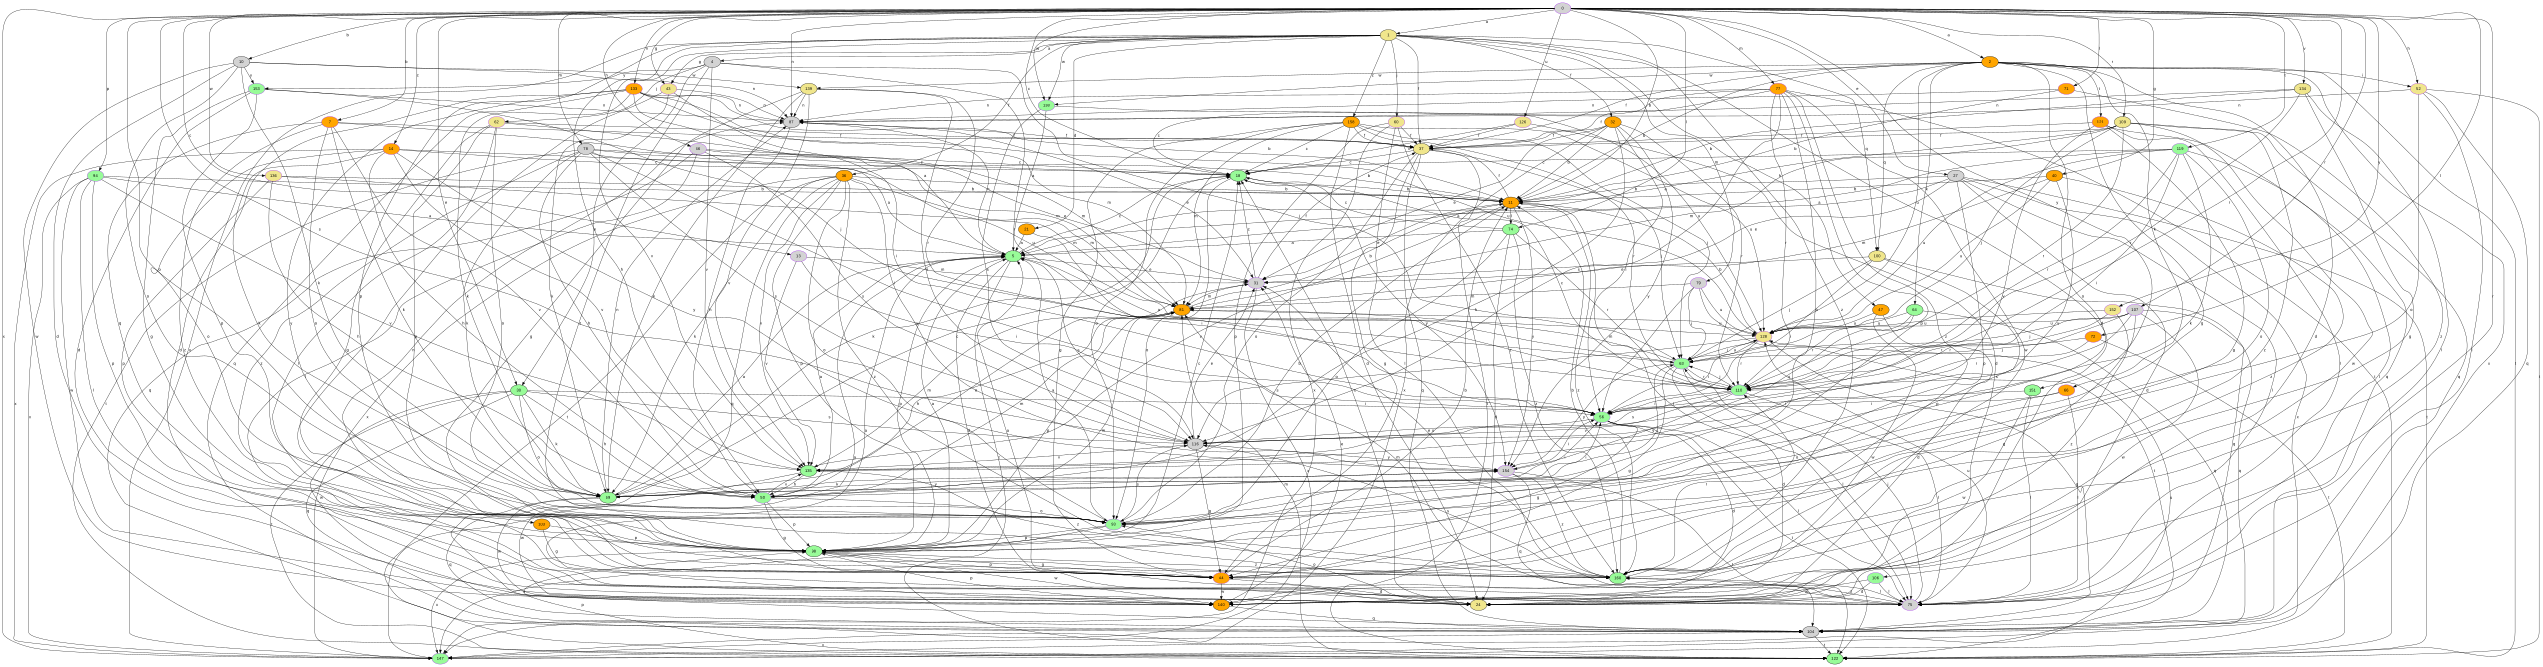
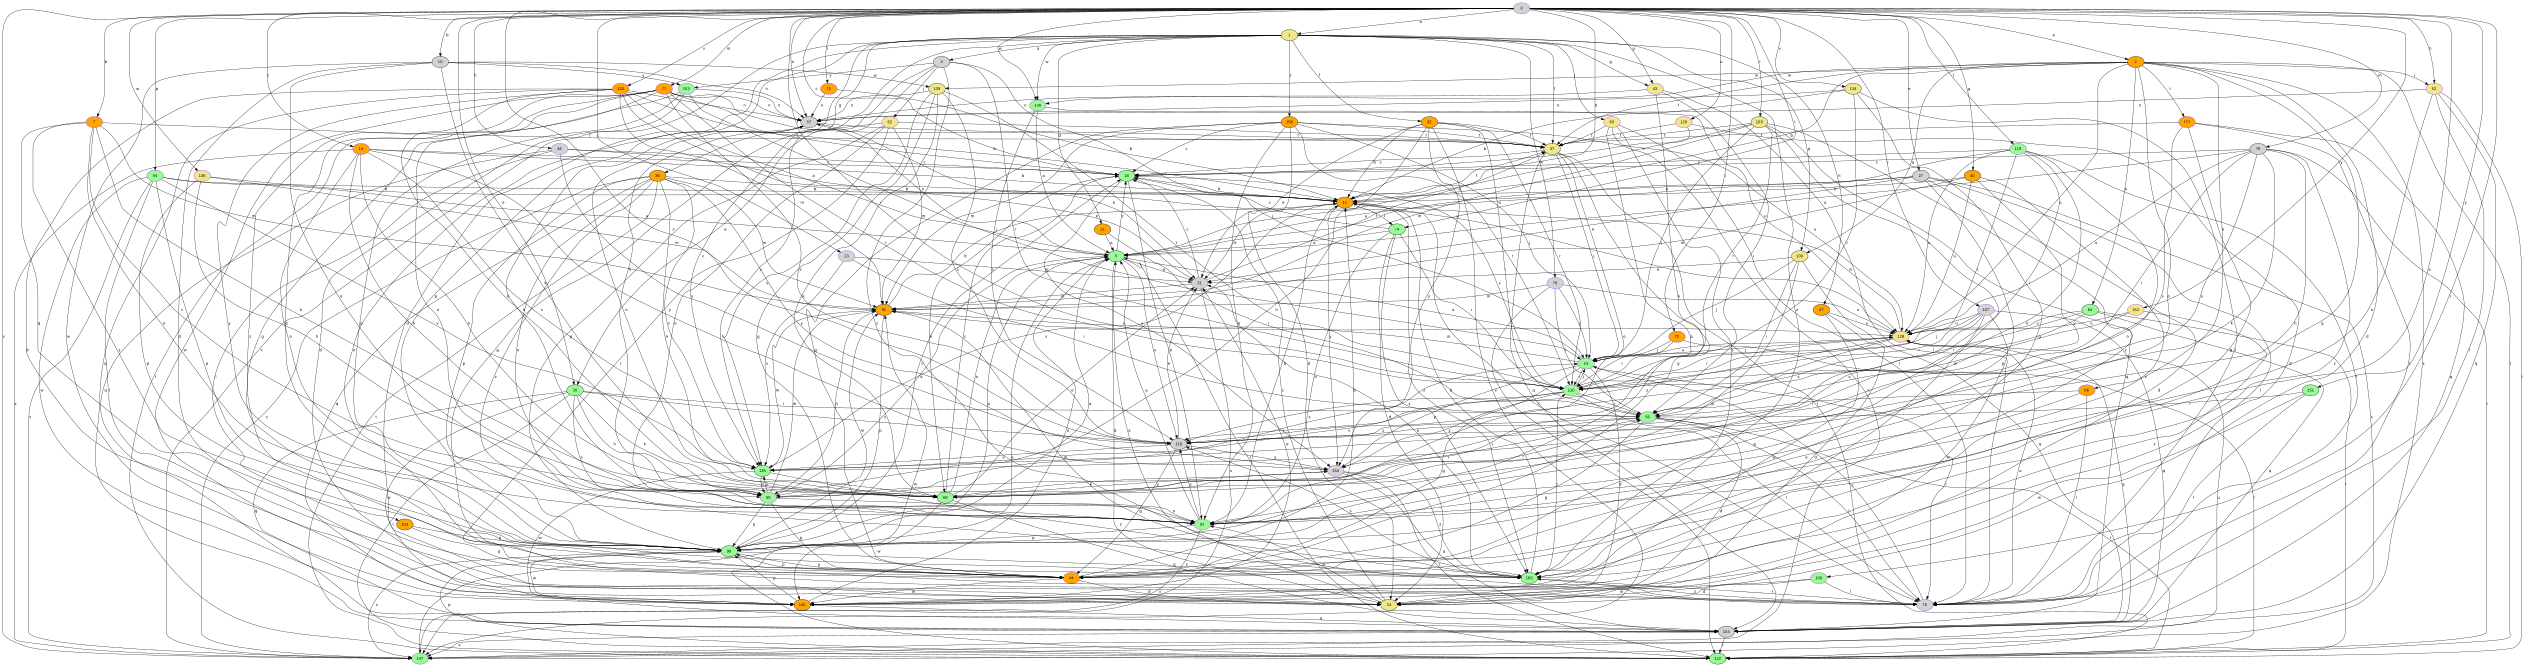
(1009, 105) -> (840, 105)
(2279, 434) -> none
(2427, 531) -> (2345, 627)
